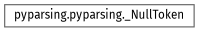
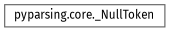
(99, 16) -> (85, 16)
